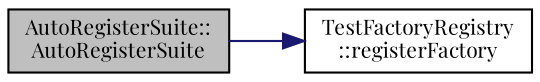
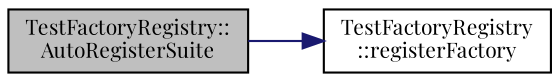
(119, 41) -> (128, 41)
